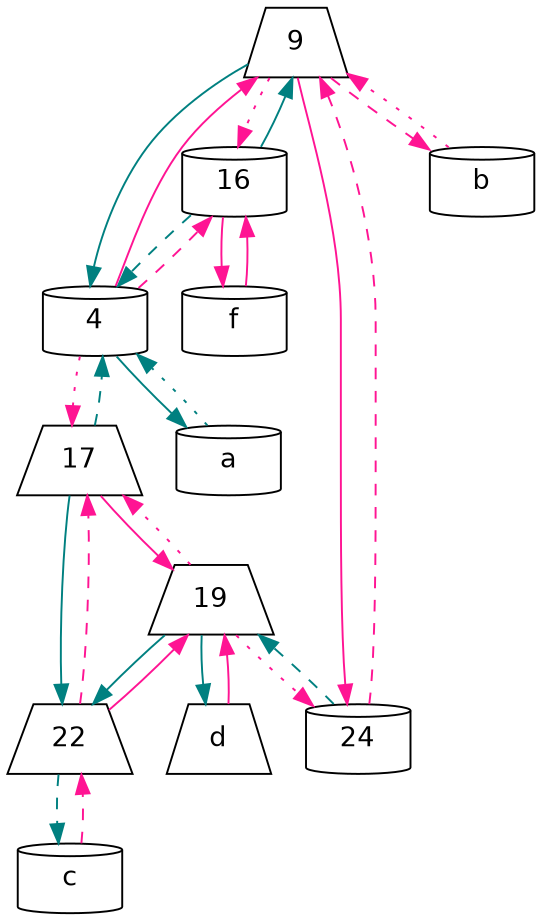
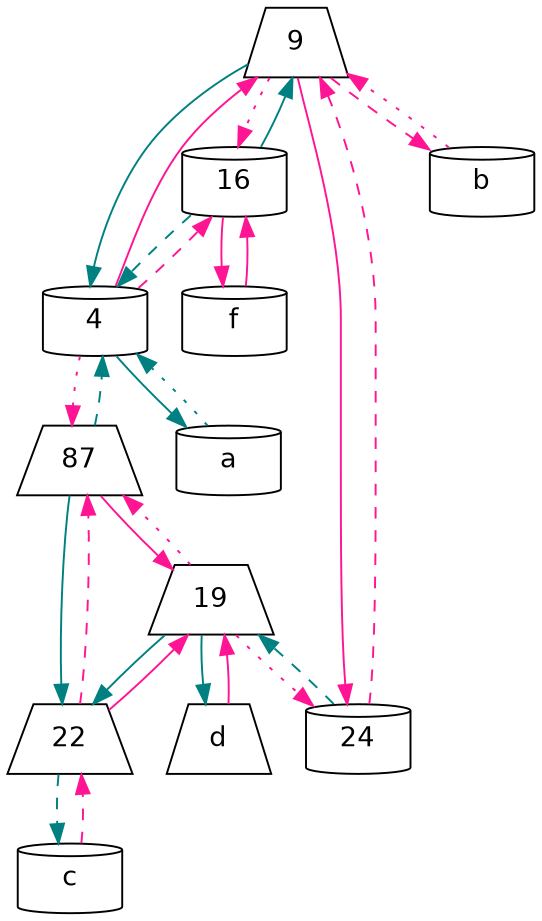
(80, 460) -> (80, 460)
